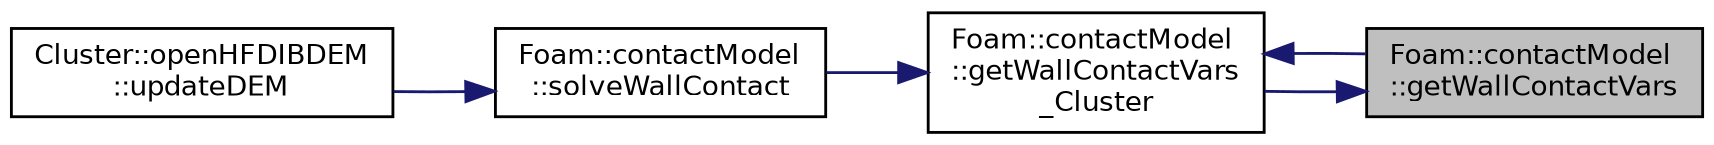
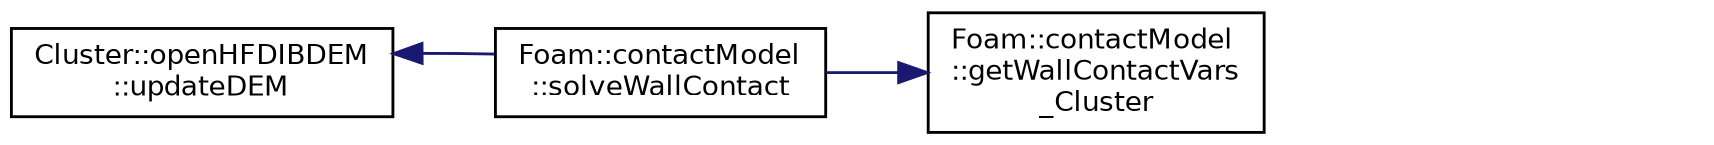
(1535, 73) -> none
(430, 92) -> (459, 54)
